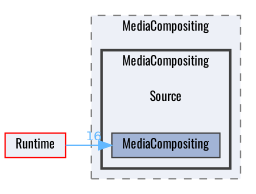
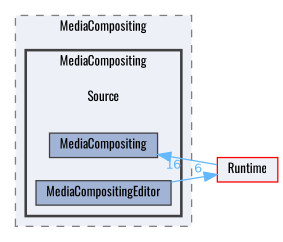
none -> (104, 193)
